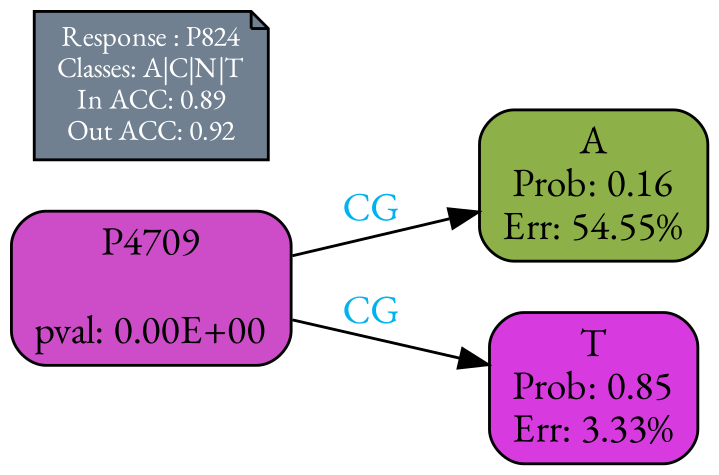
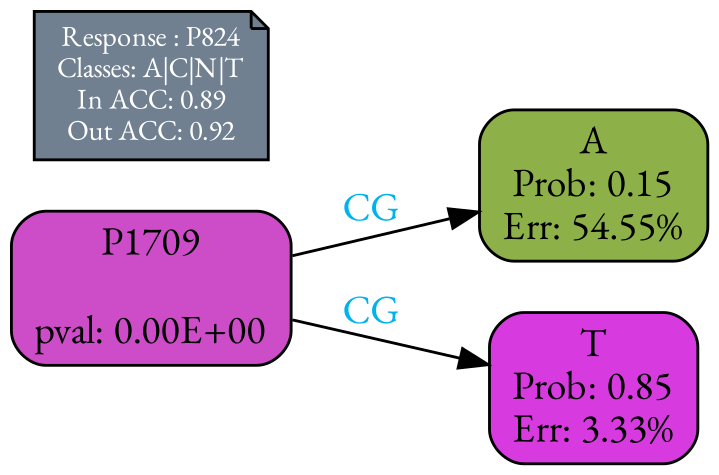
(594, 186) -> (594, 186)
(151, 288) -> (151, 288)
